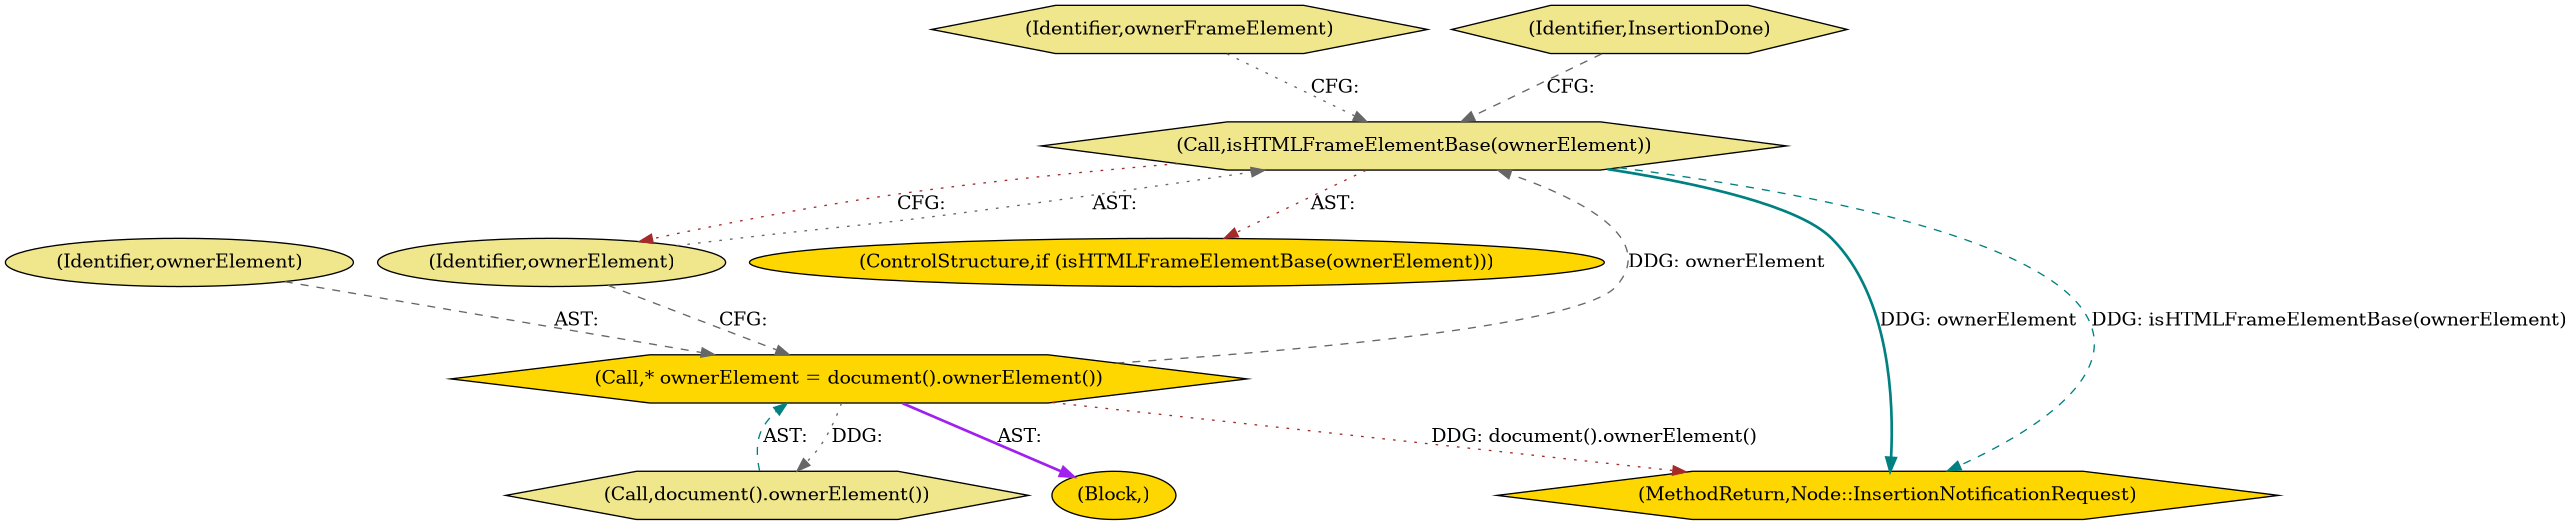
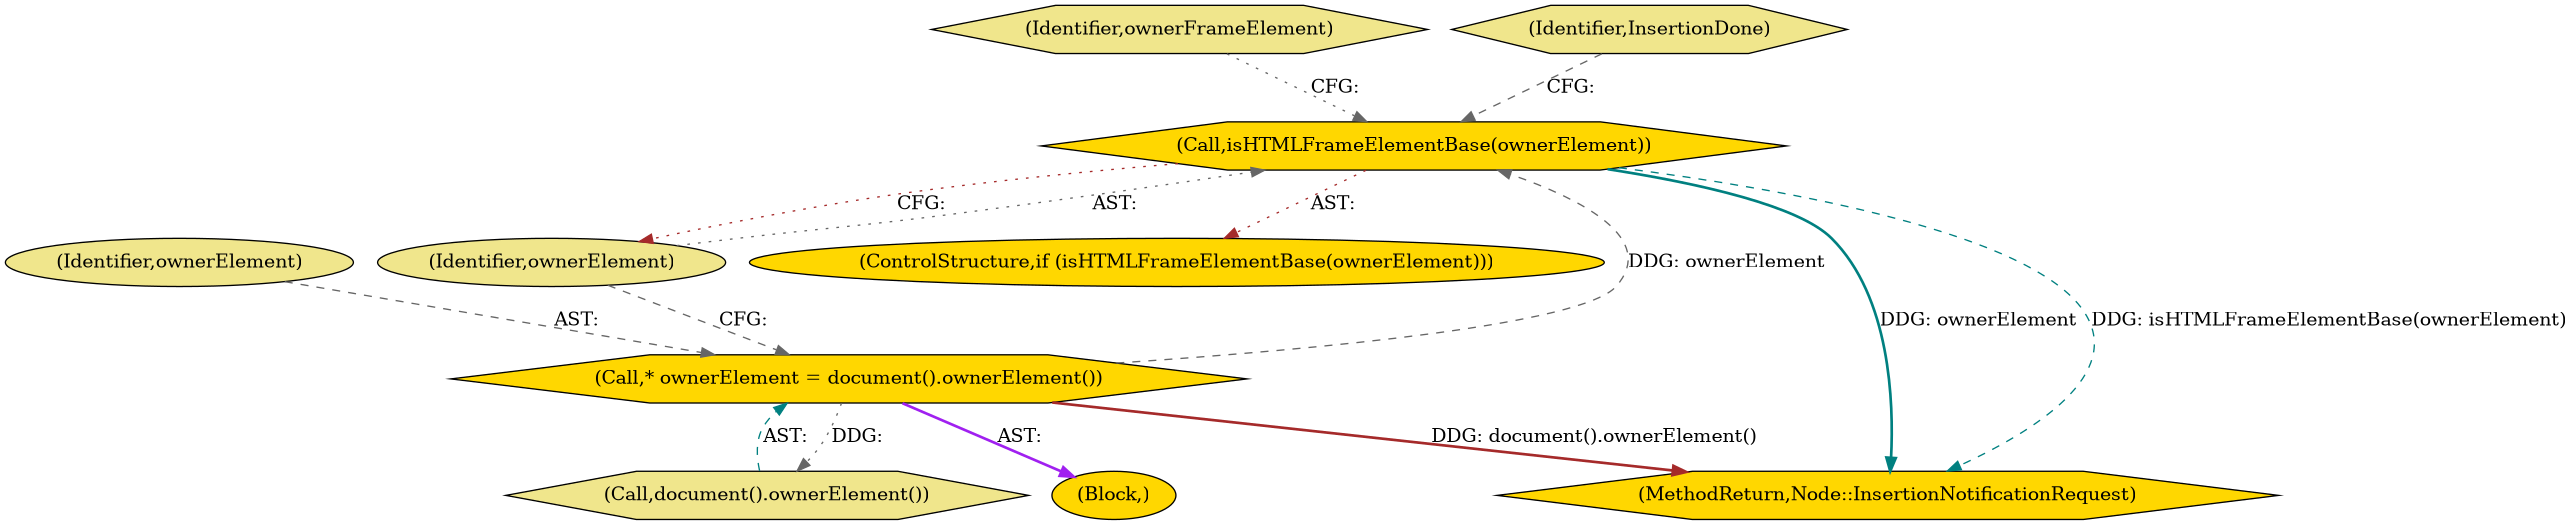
(1414, 146) -> (1414, 146)
(1362, 437) -> (1362, 437)
